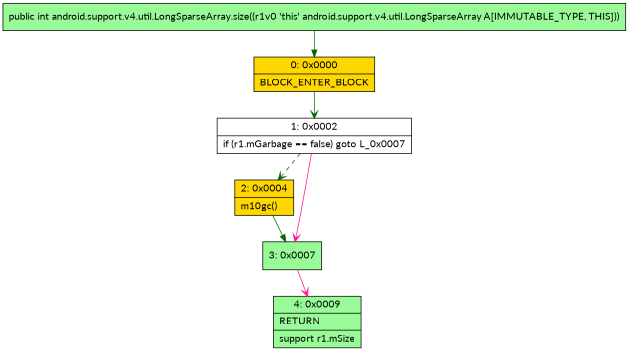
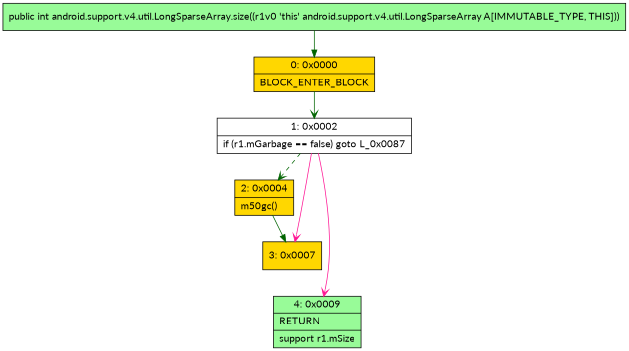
(314, 144) -> (314, 144)
(259, 206) -> (259, 206)
(292, 256) -> (292, 256)
(301, 280) -> (329, 221)
